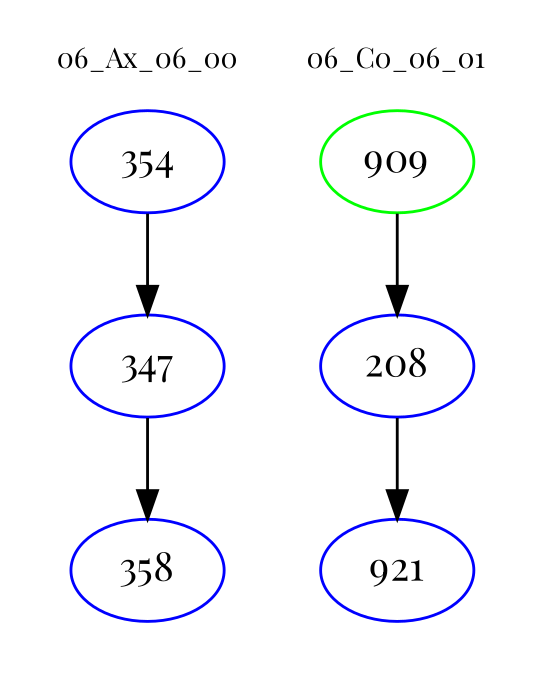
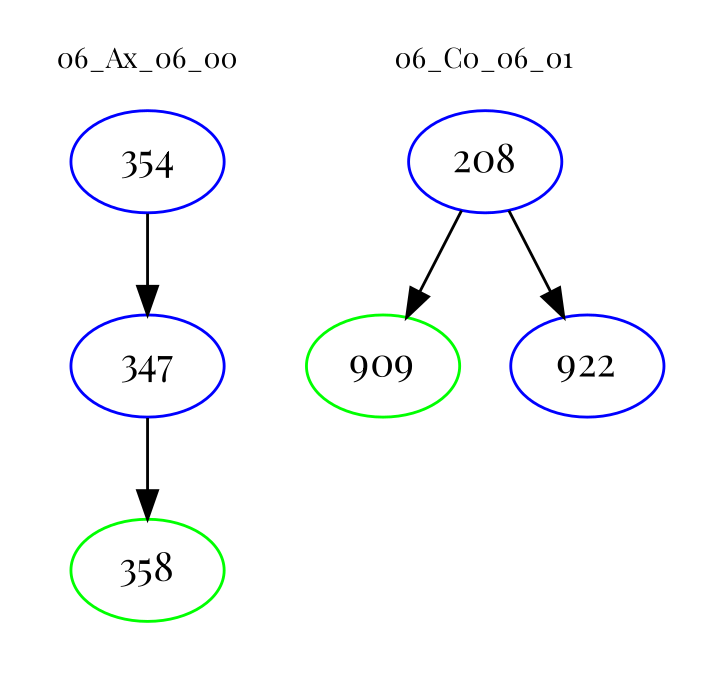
(397, 250) -> (441, 251)
(148, 570) -> (148, 570)
(397, 570) -> (587, 366)
